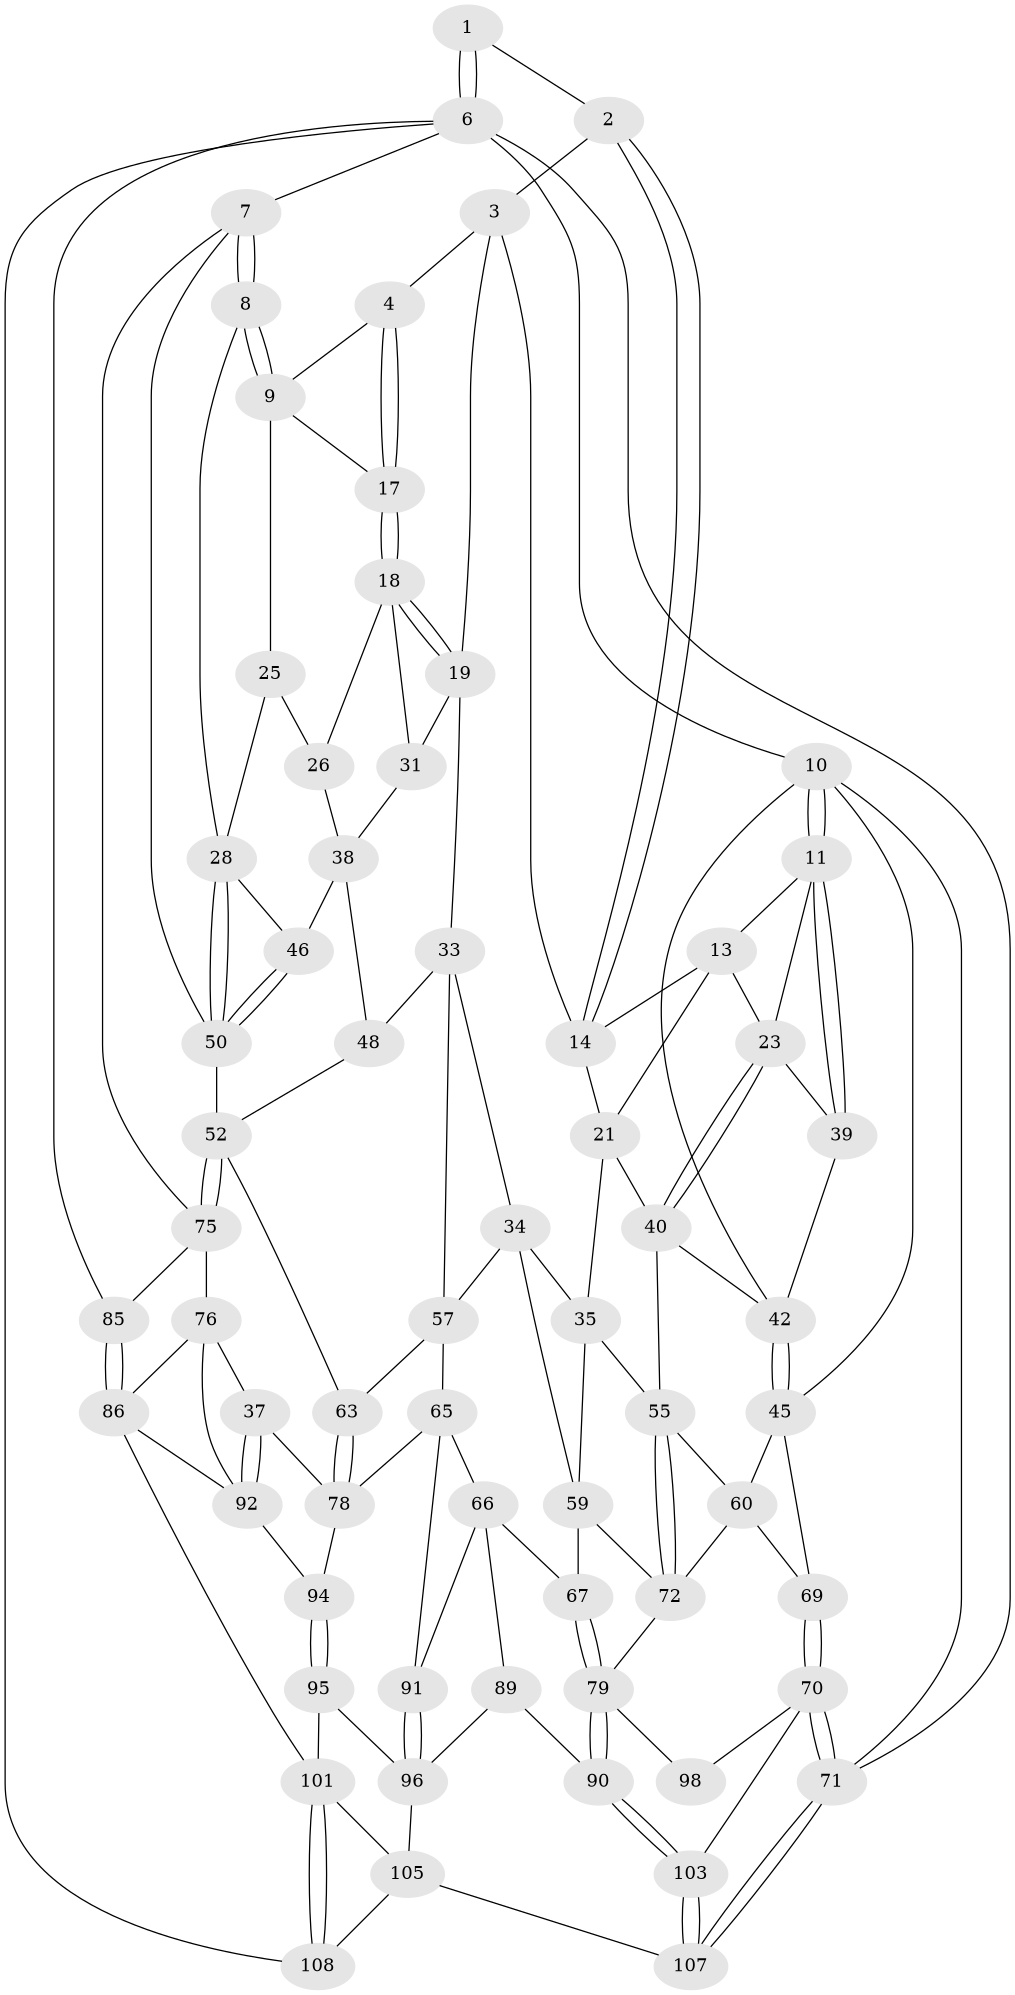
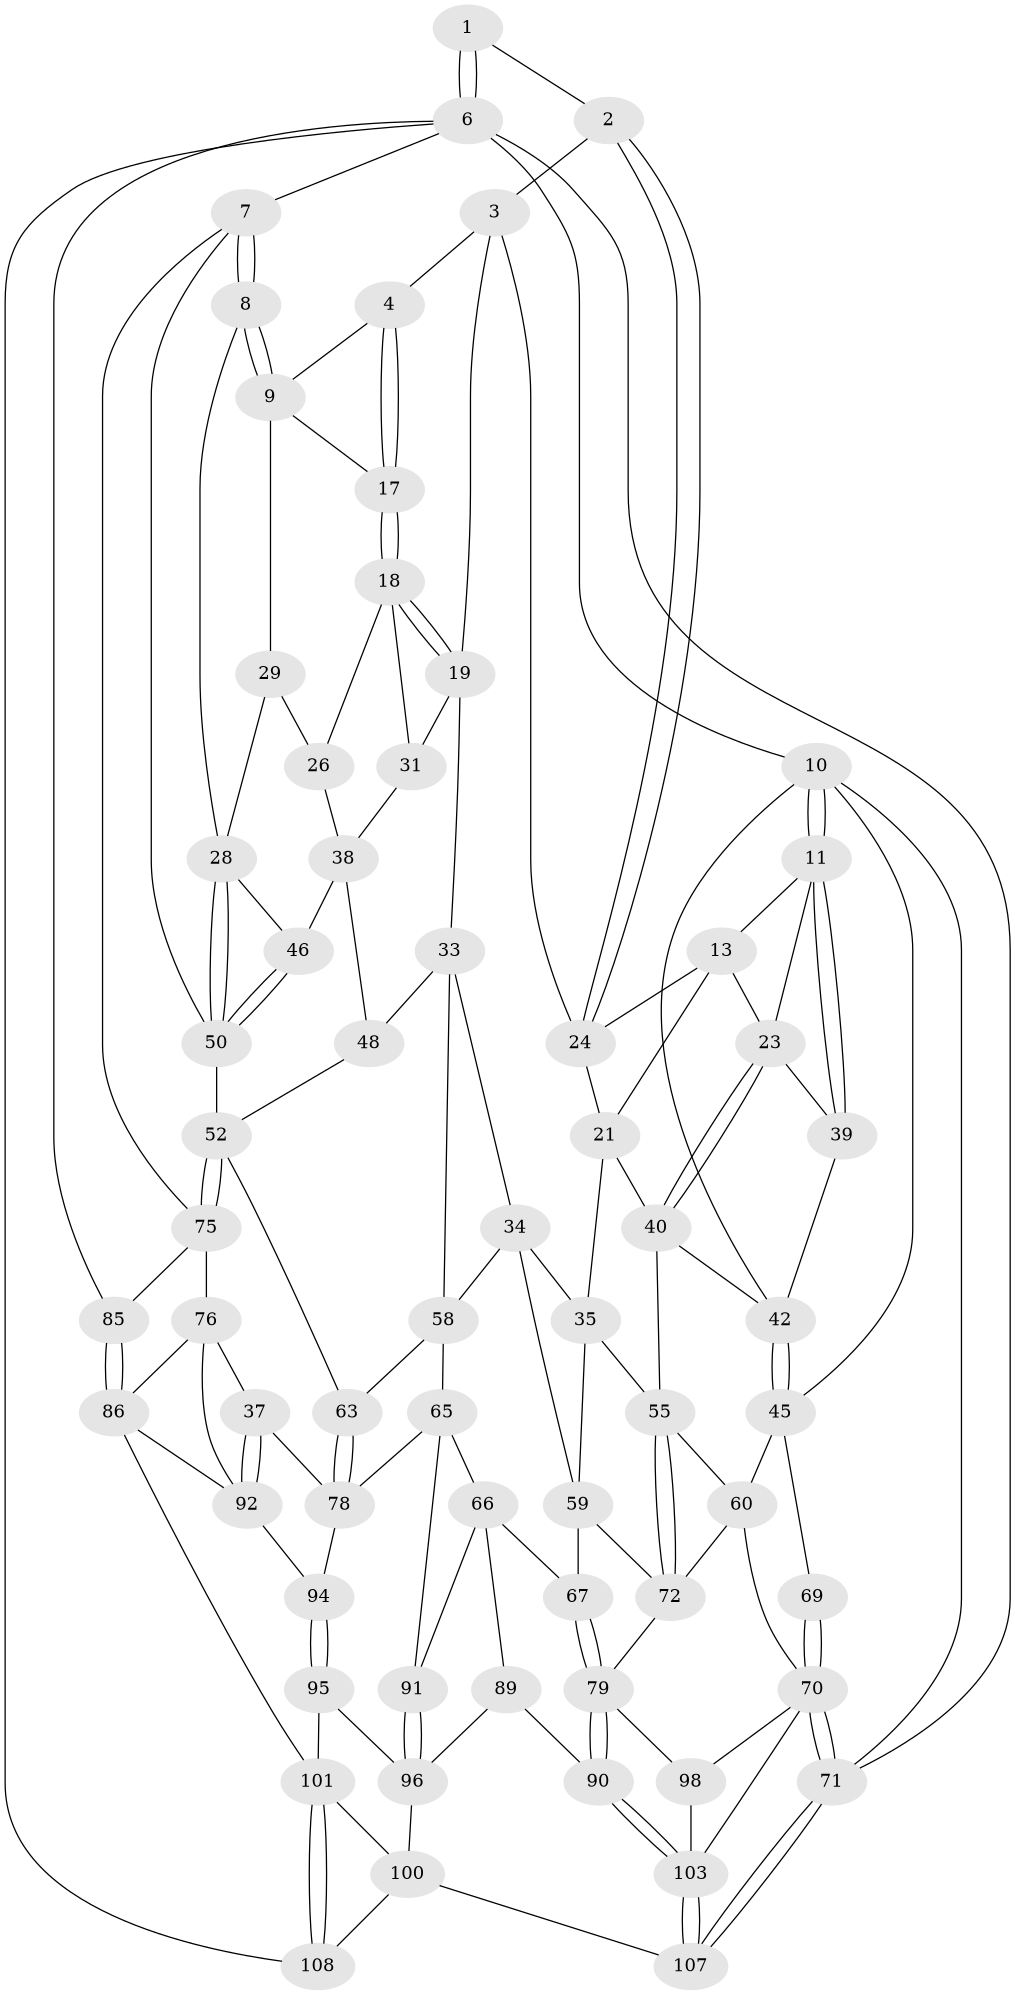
(270, 674) -> (270, 674)
(581, 1044) -> (581, 1044)
(444, 1320) -> (444, 1320)
(778, 1551) -> (760, 1602)
none -> (691, 1828)
(408, 1874) -> (408, 1874)
